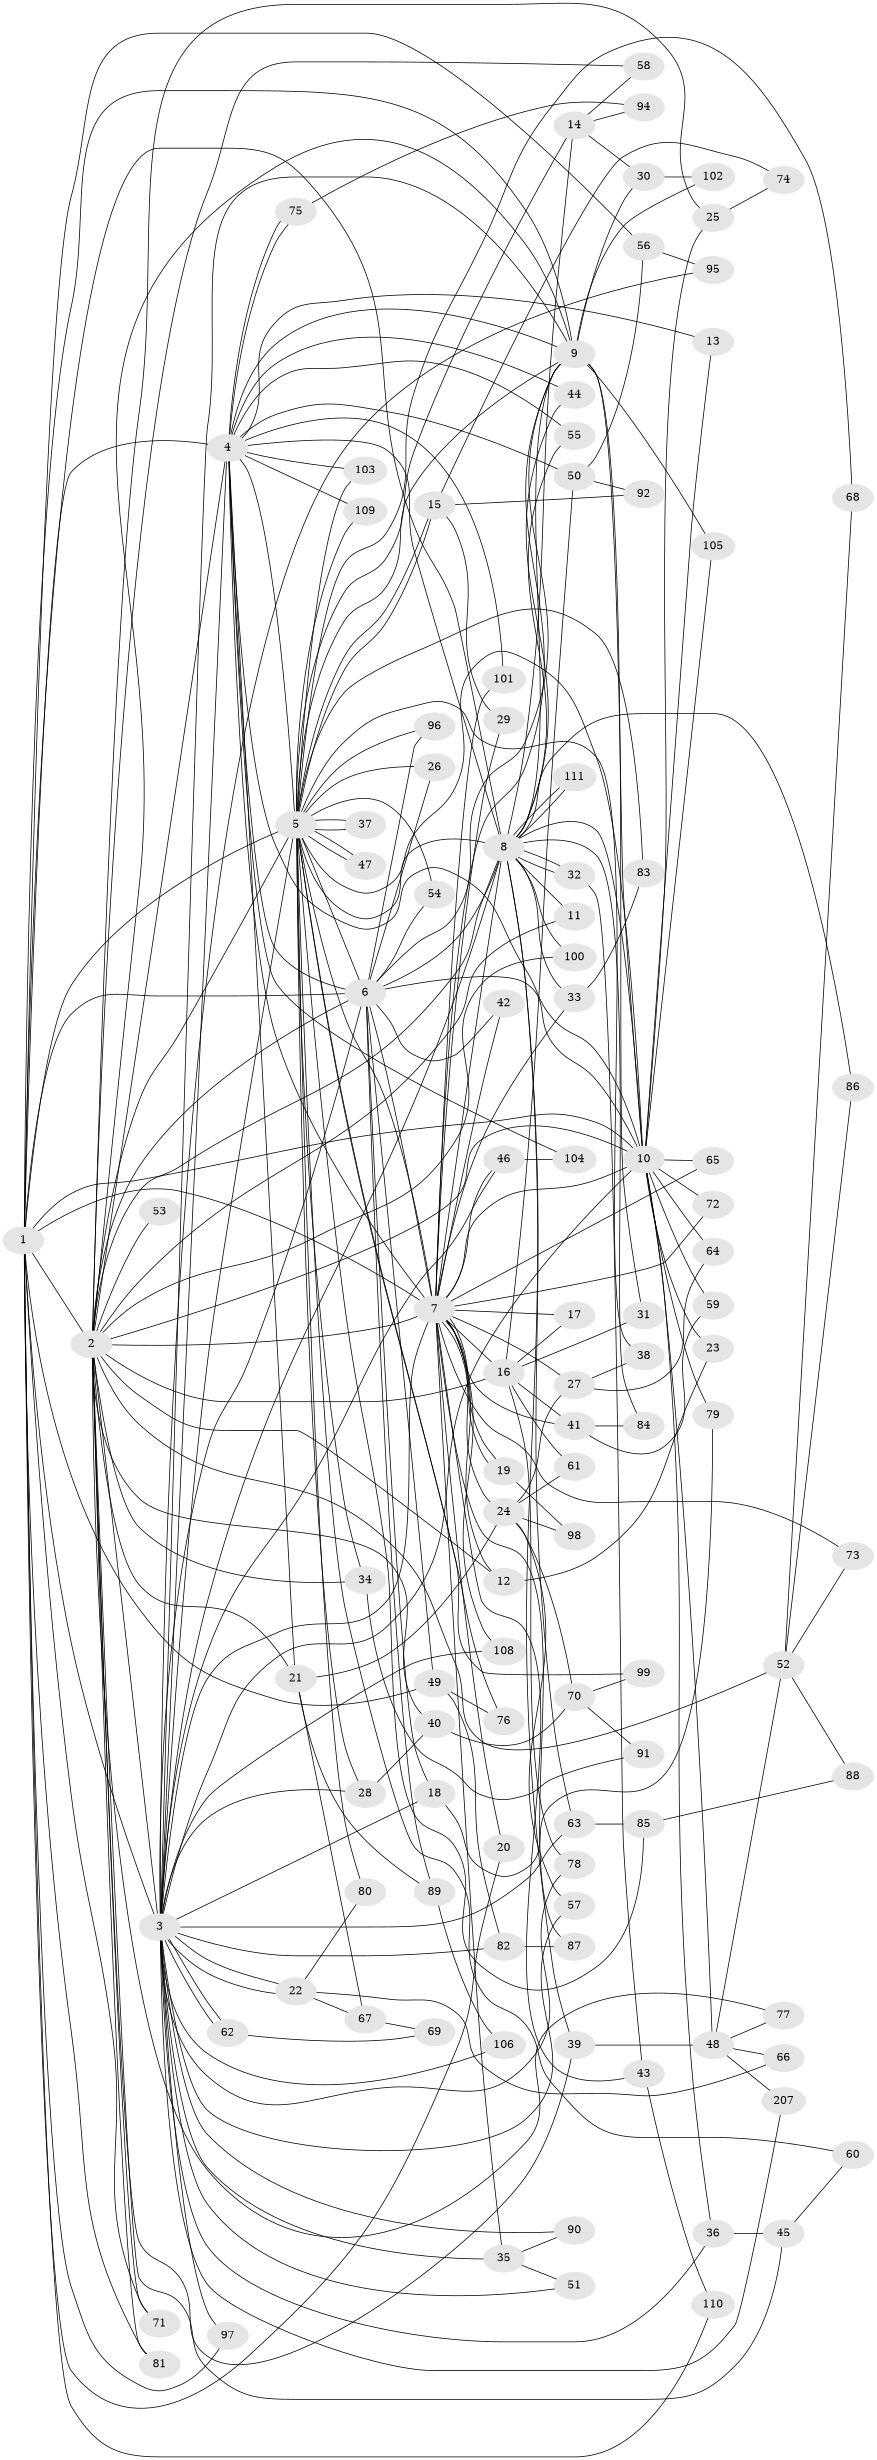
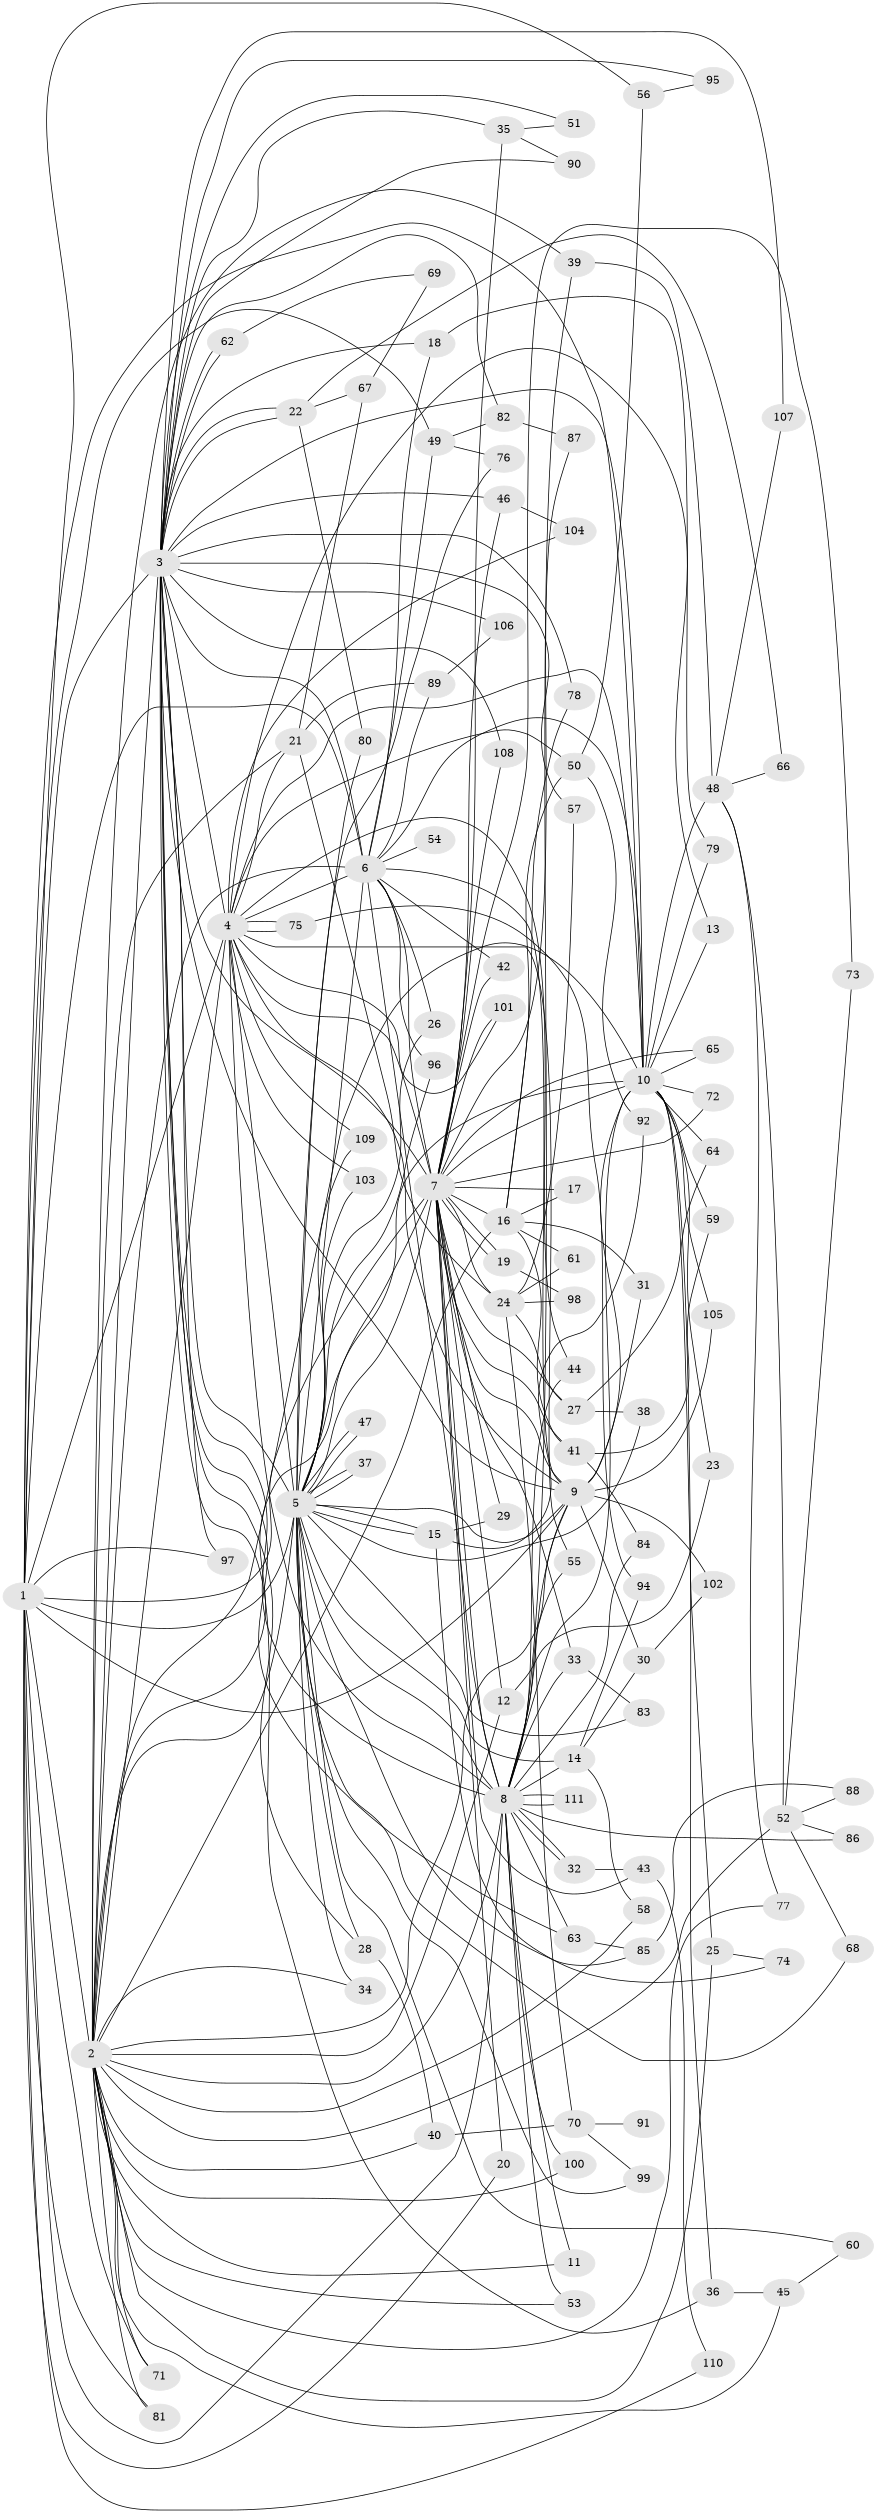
(391, 808) -> none
(445, 1767) -> none
none -> (523, 2056)
(784, 2101) -> (784, 418)
